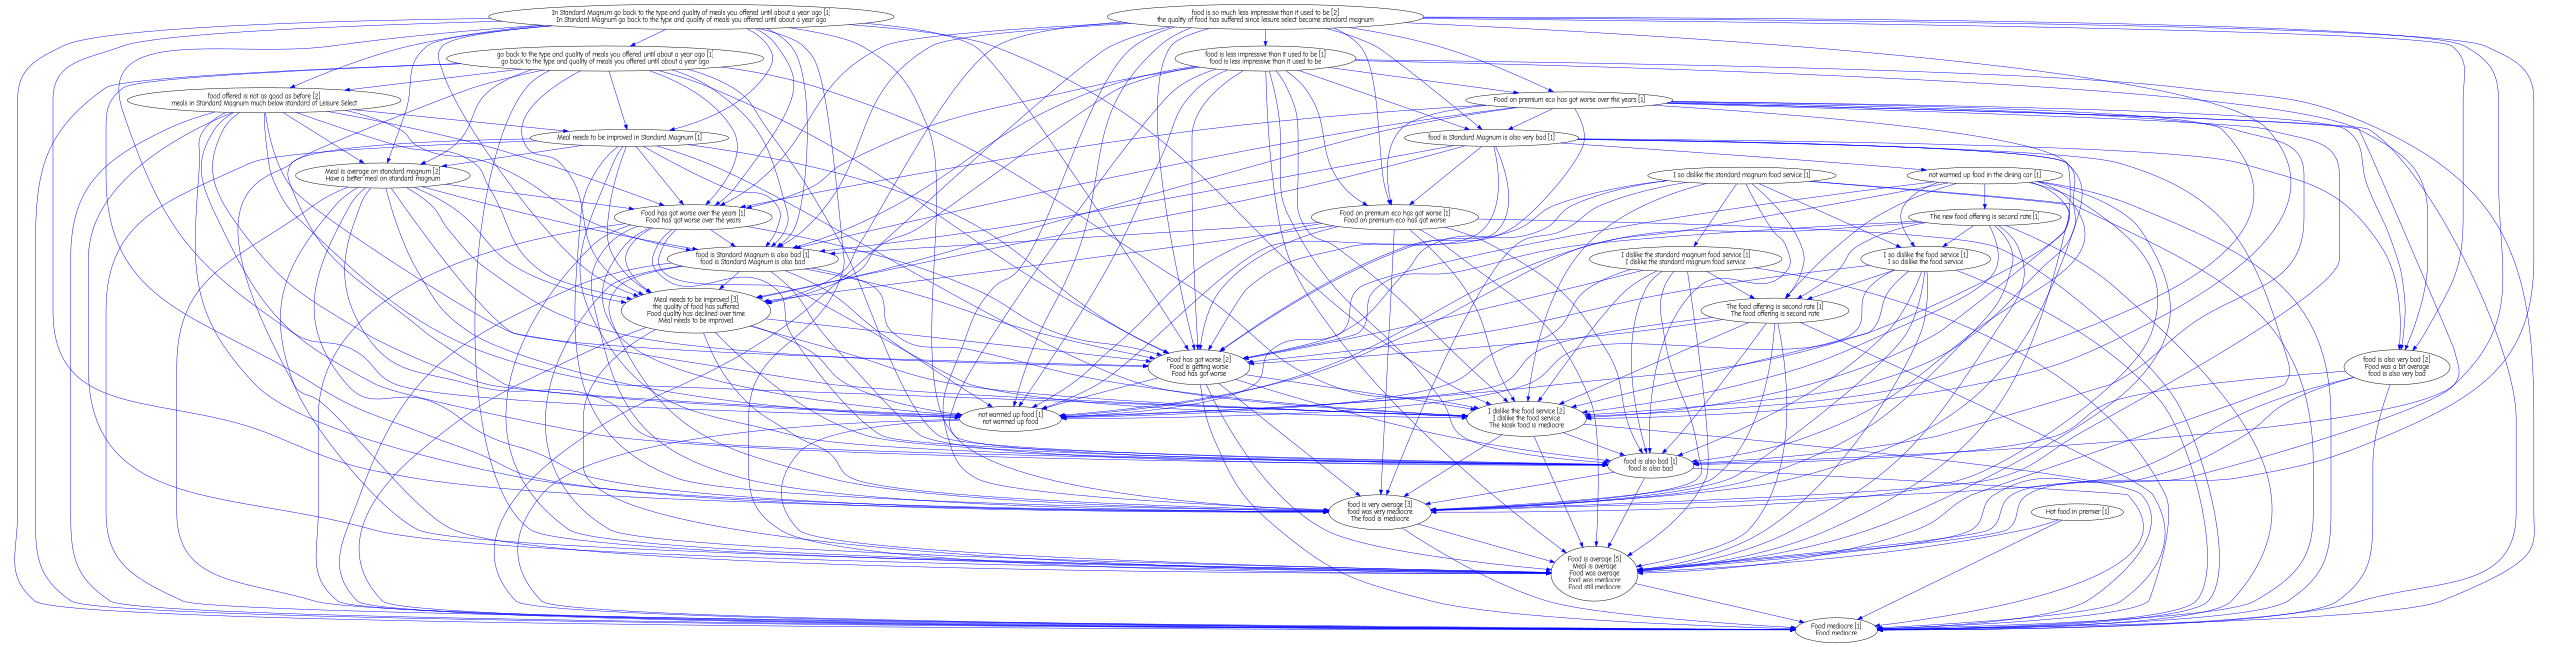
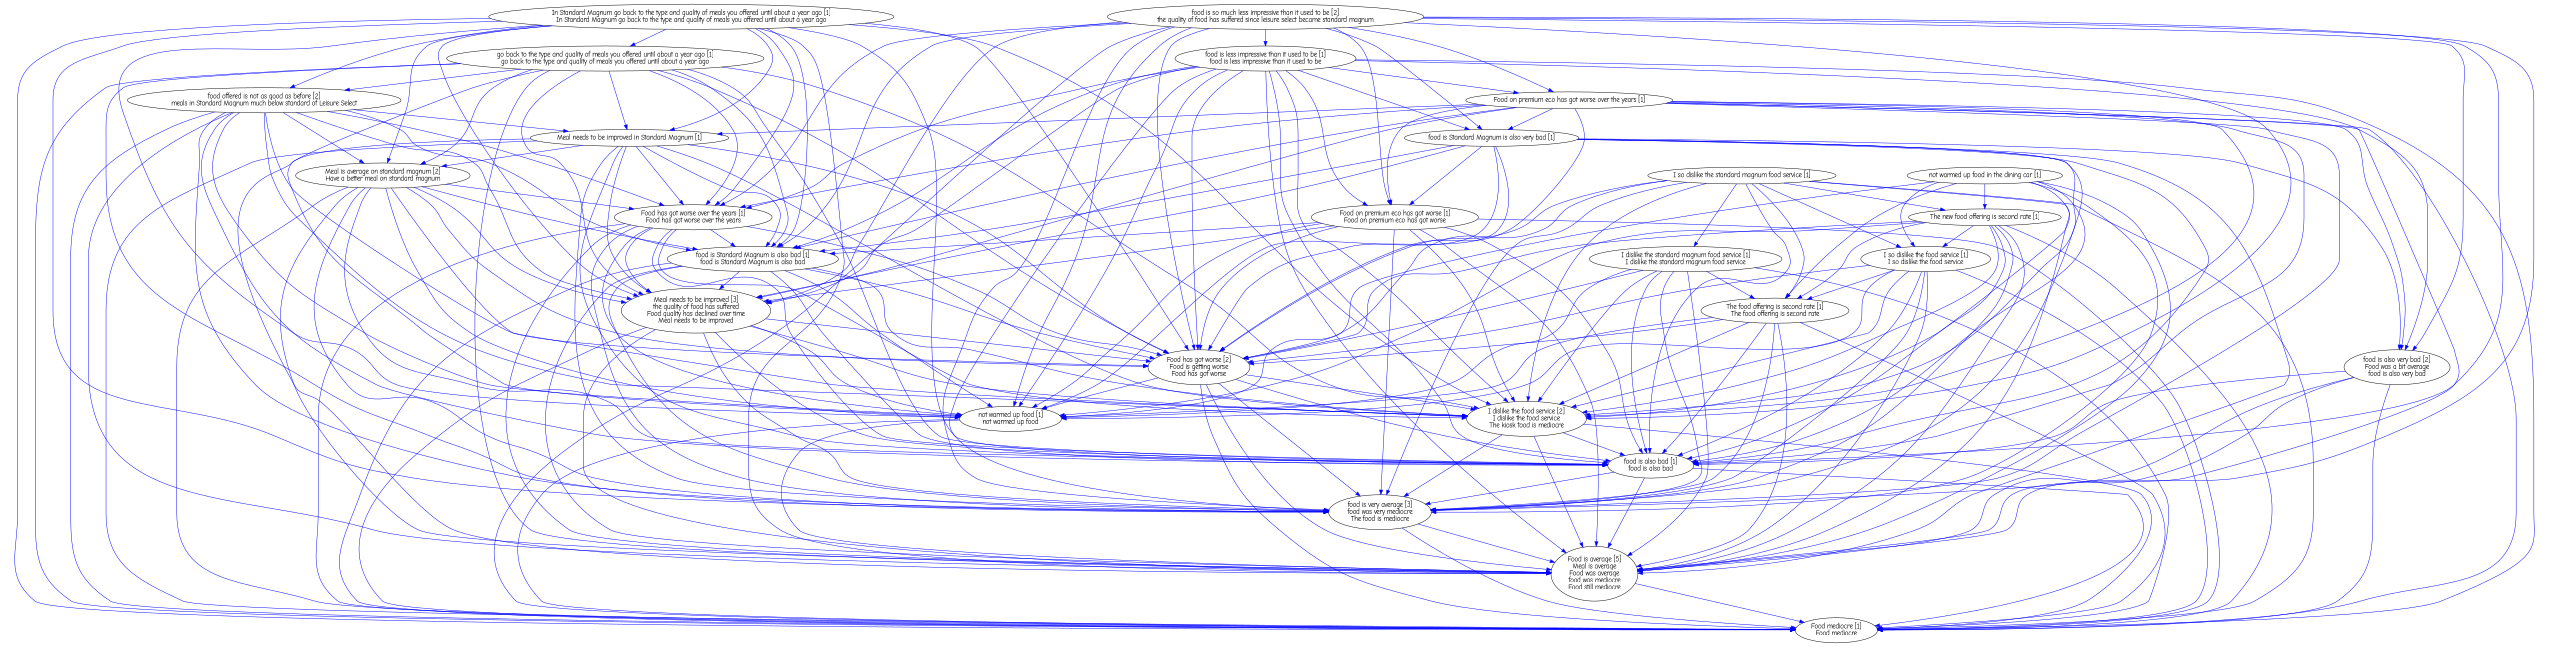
(1741, 156) -> (2185, 217)
none -> (1862, 196)
(1499, 279) -> none
(1710, 369) -> (1100, 119)
none -> (1882, 374)
(2077, 512) -> none
(2331, 515) -> none
